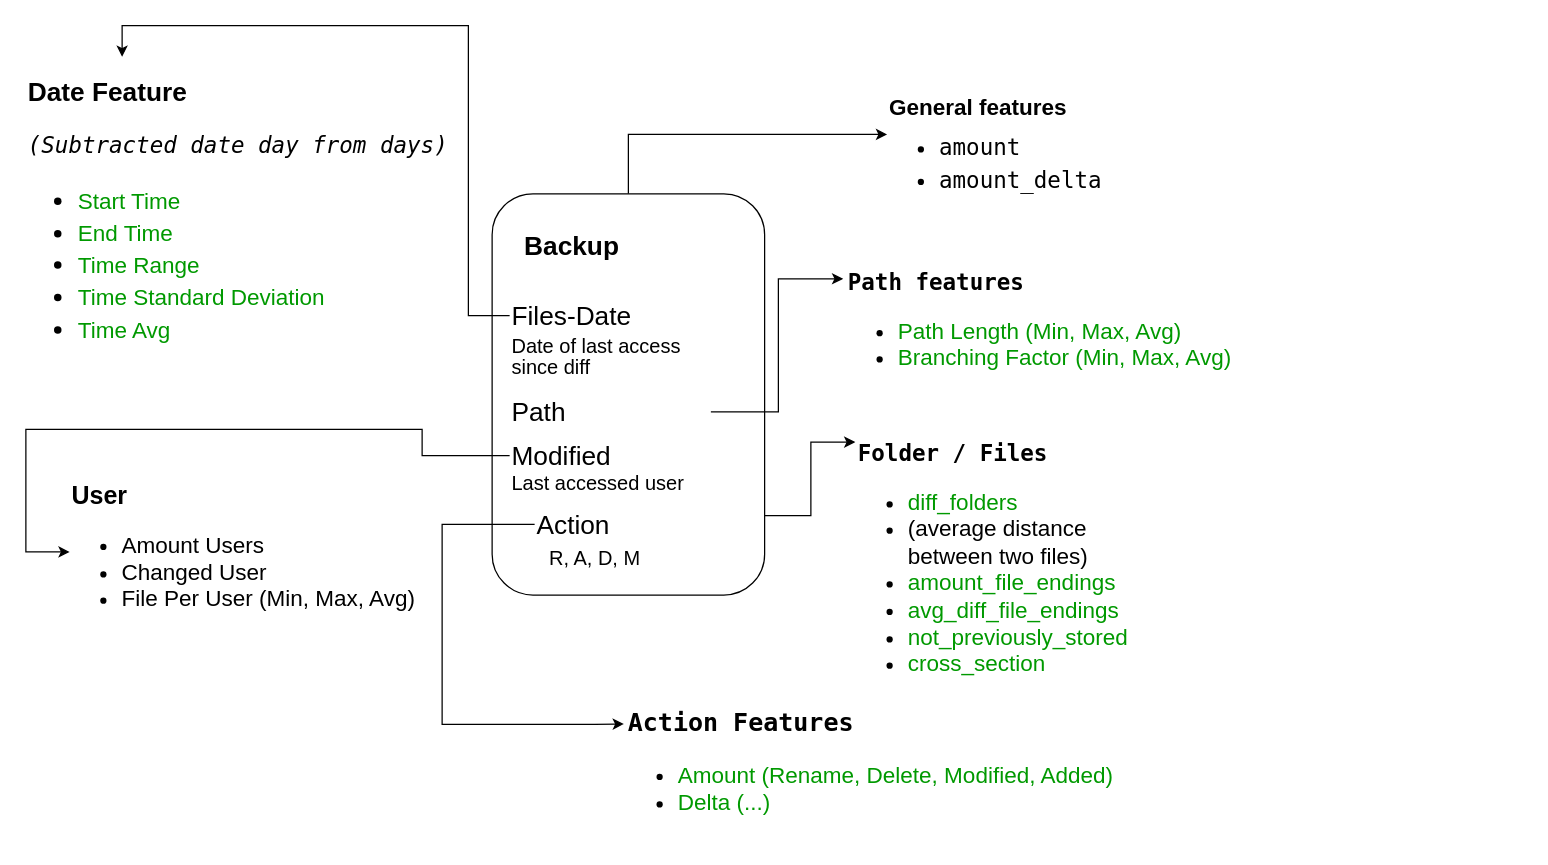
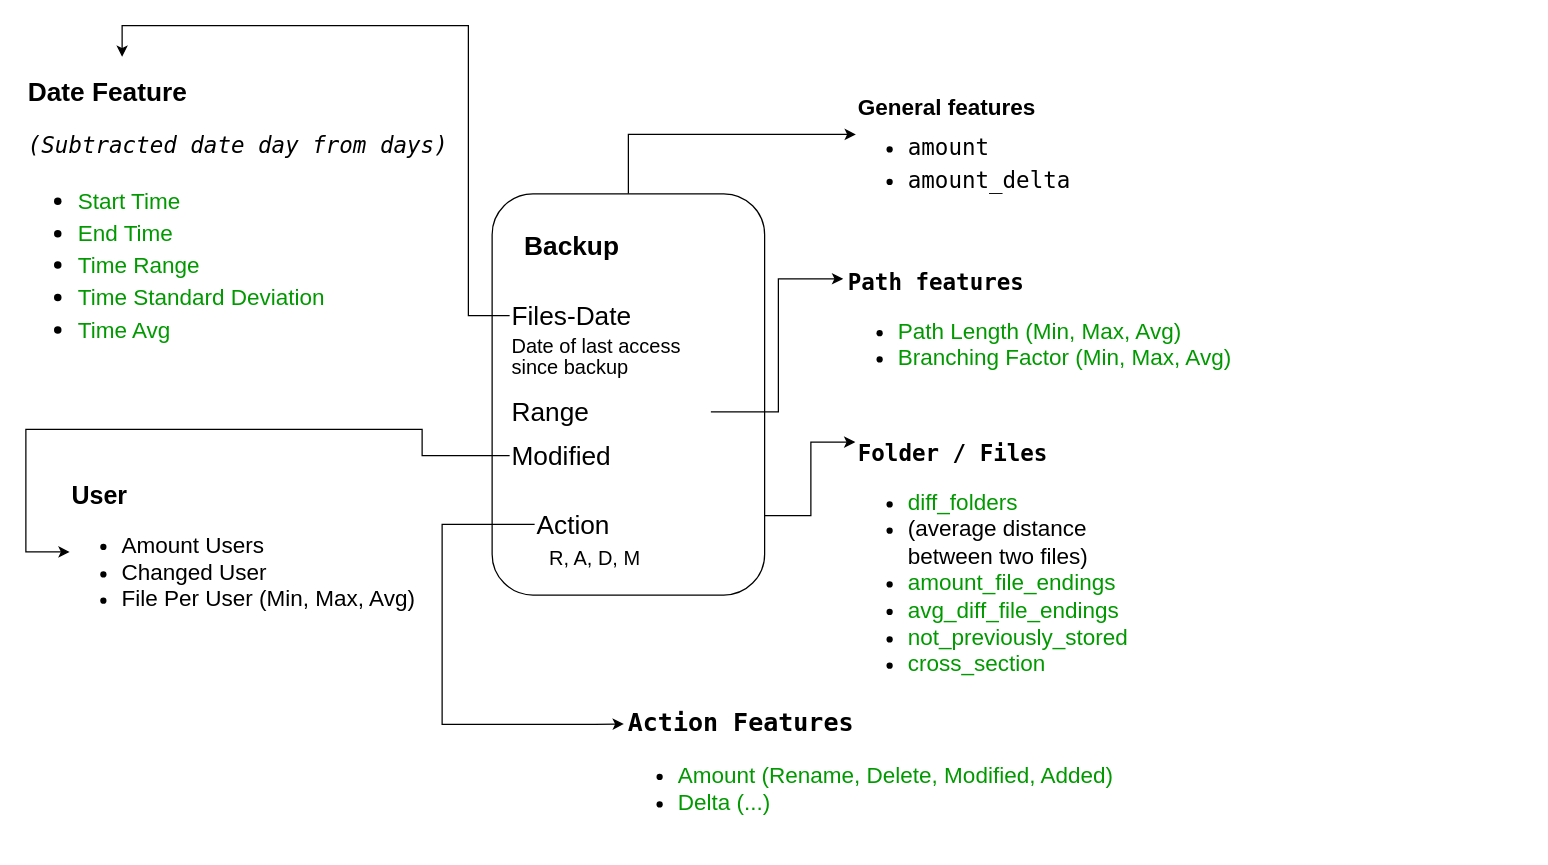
(1066, 134) -> (1034, 134)
(611, 356) -> (611, 356)
(541, 412) -> (549, 412)
(610, 483) -> none
